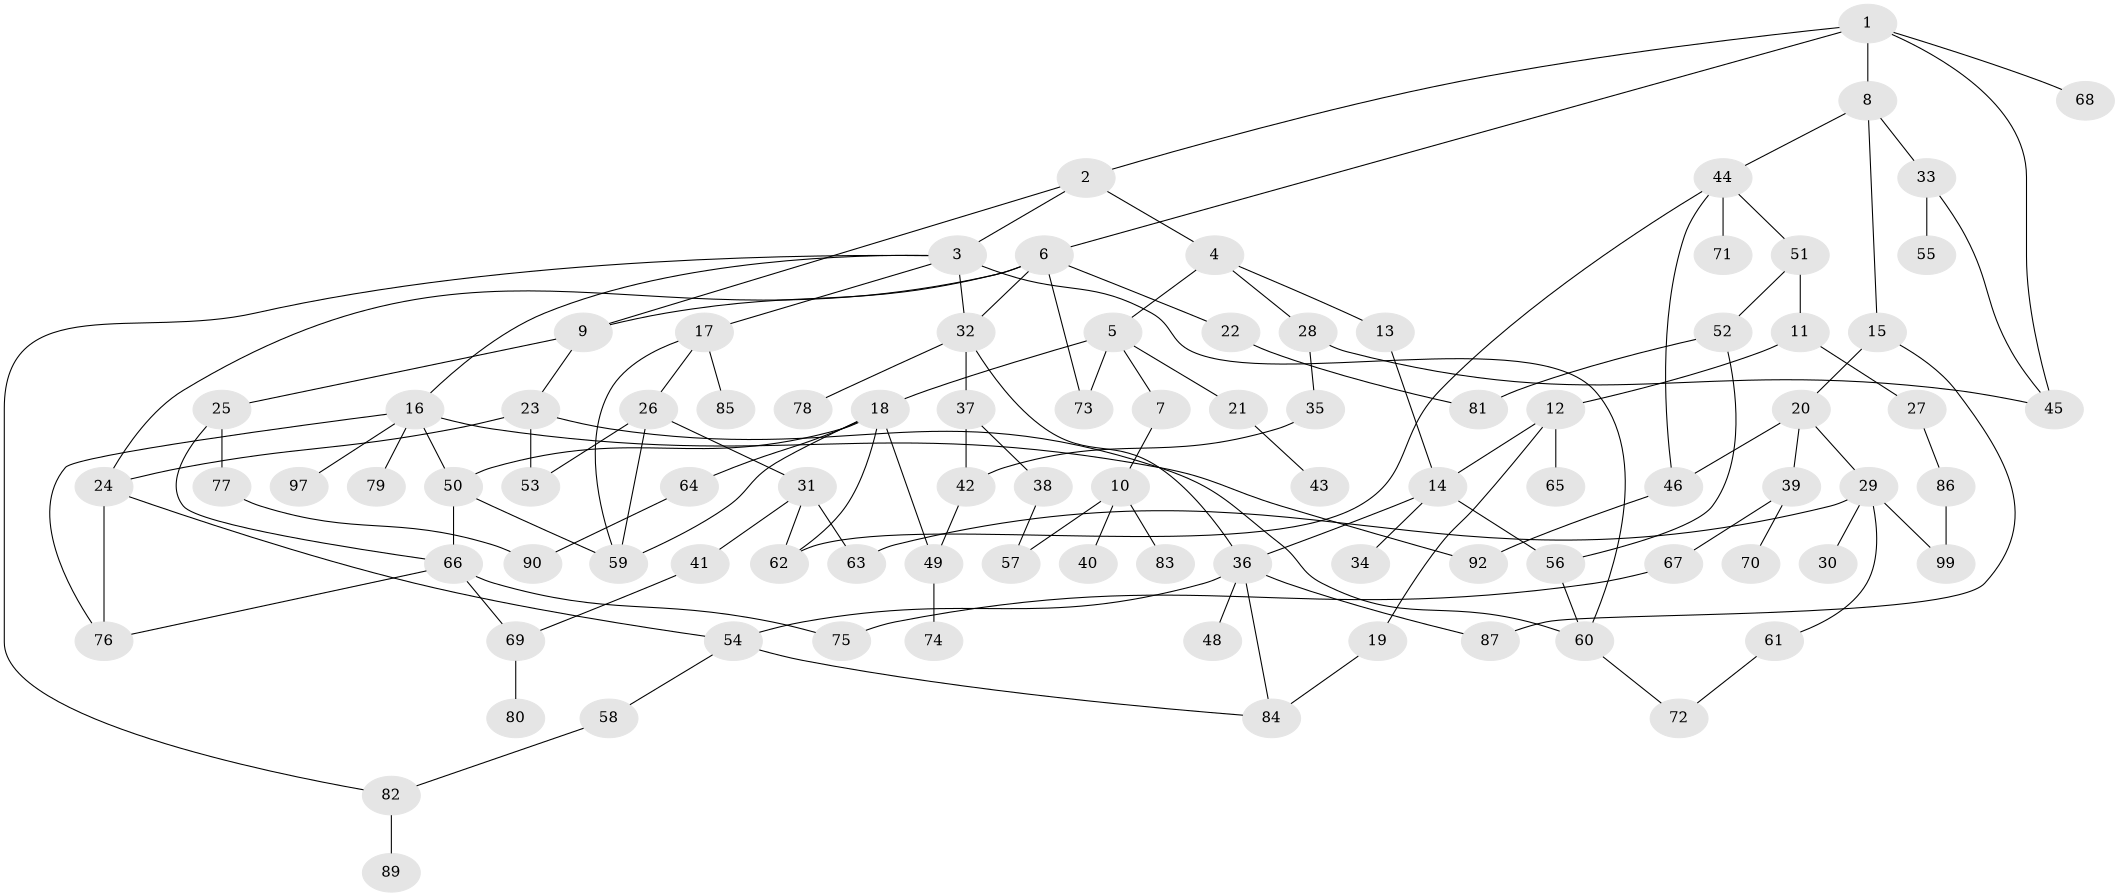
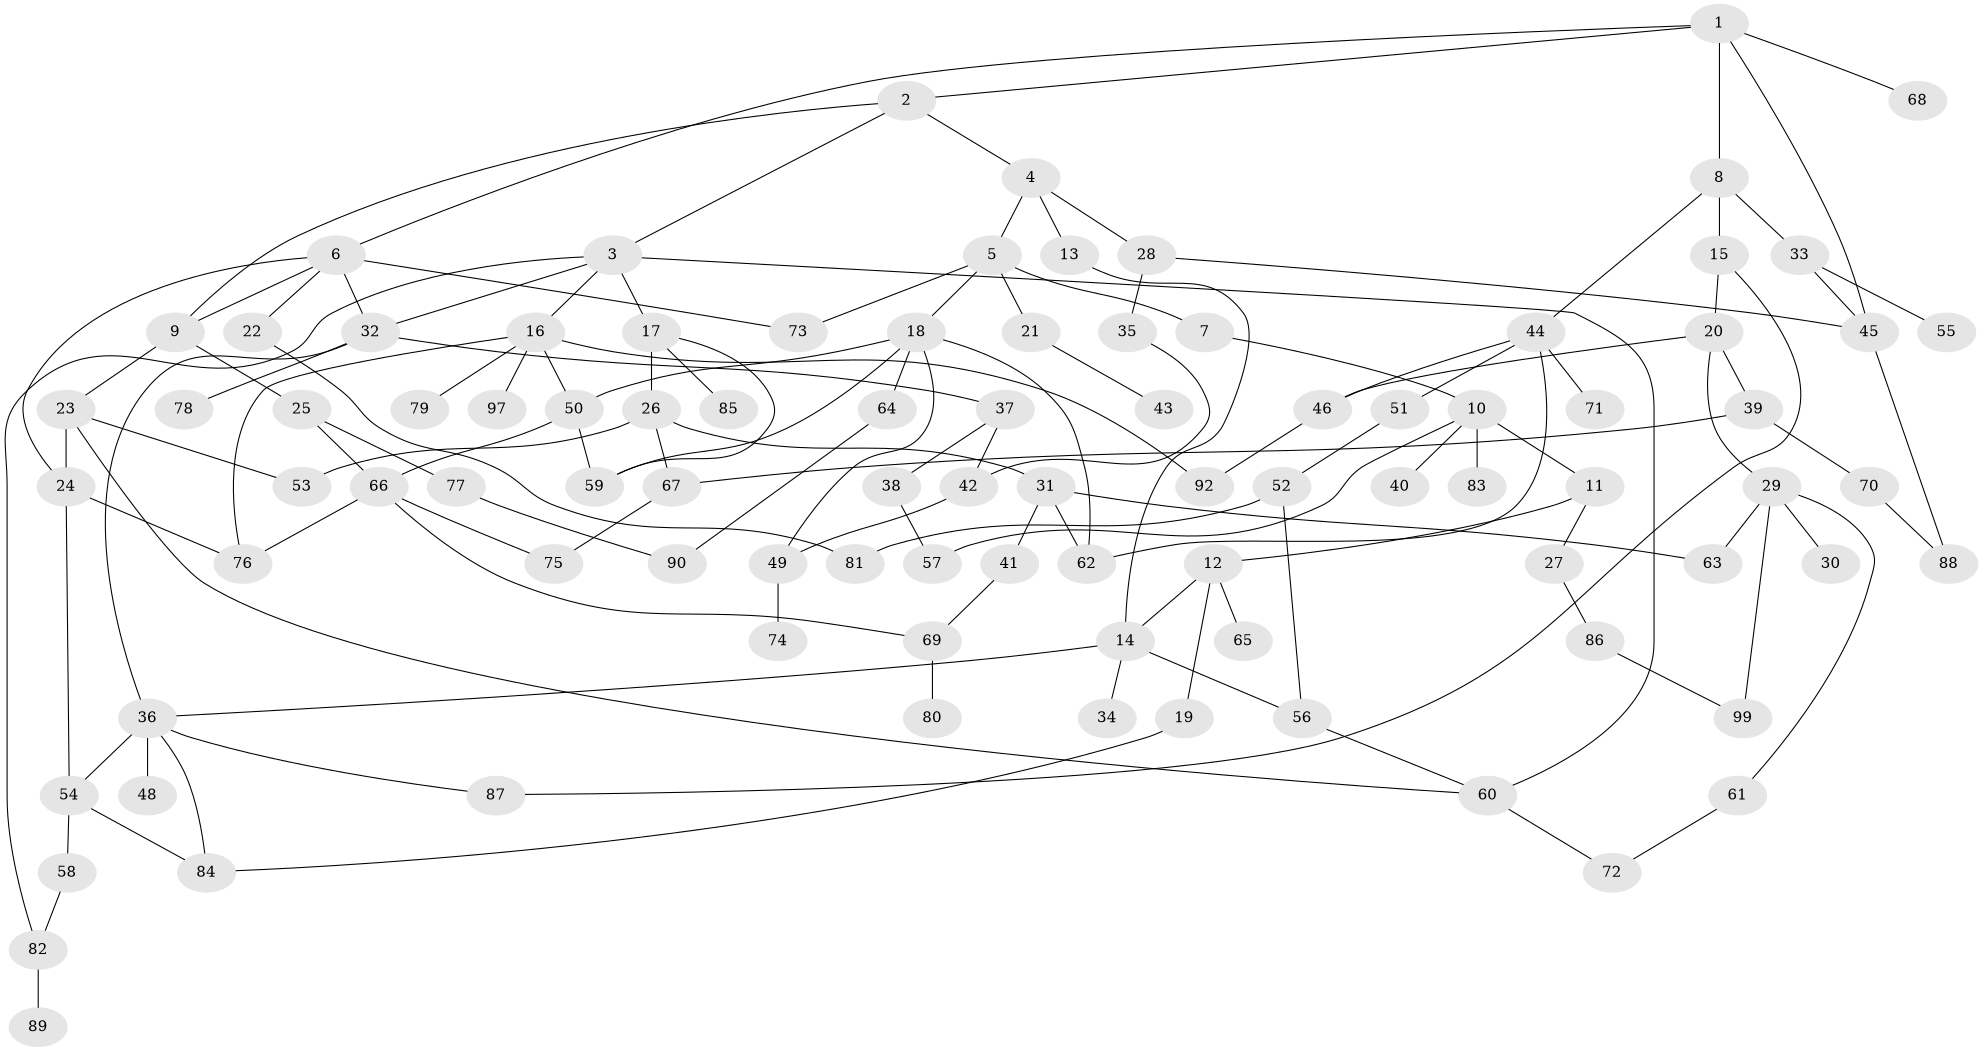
(1800, 294) -> (1536, 448)
(634, 487) -> (662, 448)
none -> (1949, 564)
